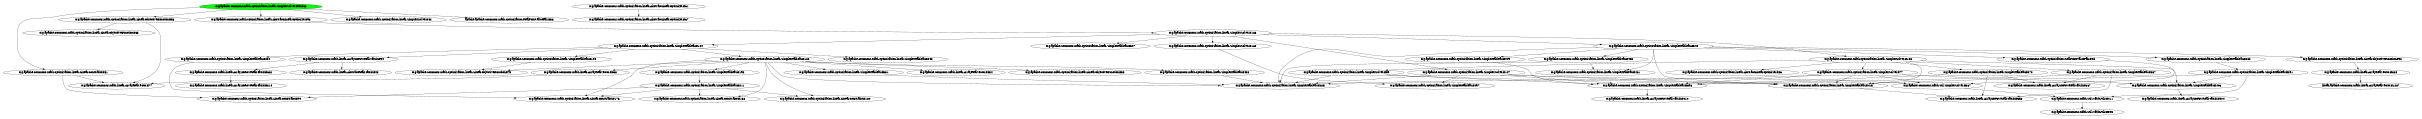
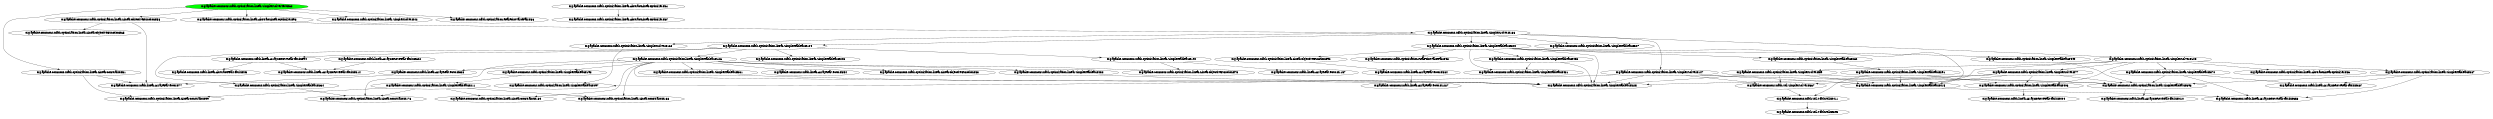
(509, 20) -> (492, 20)
(288, 66) -> (292, 66)
none -> (1308, 73)
(2118, 81) -> (1780, 78)
(2361, 86) -> (1411, 86)
